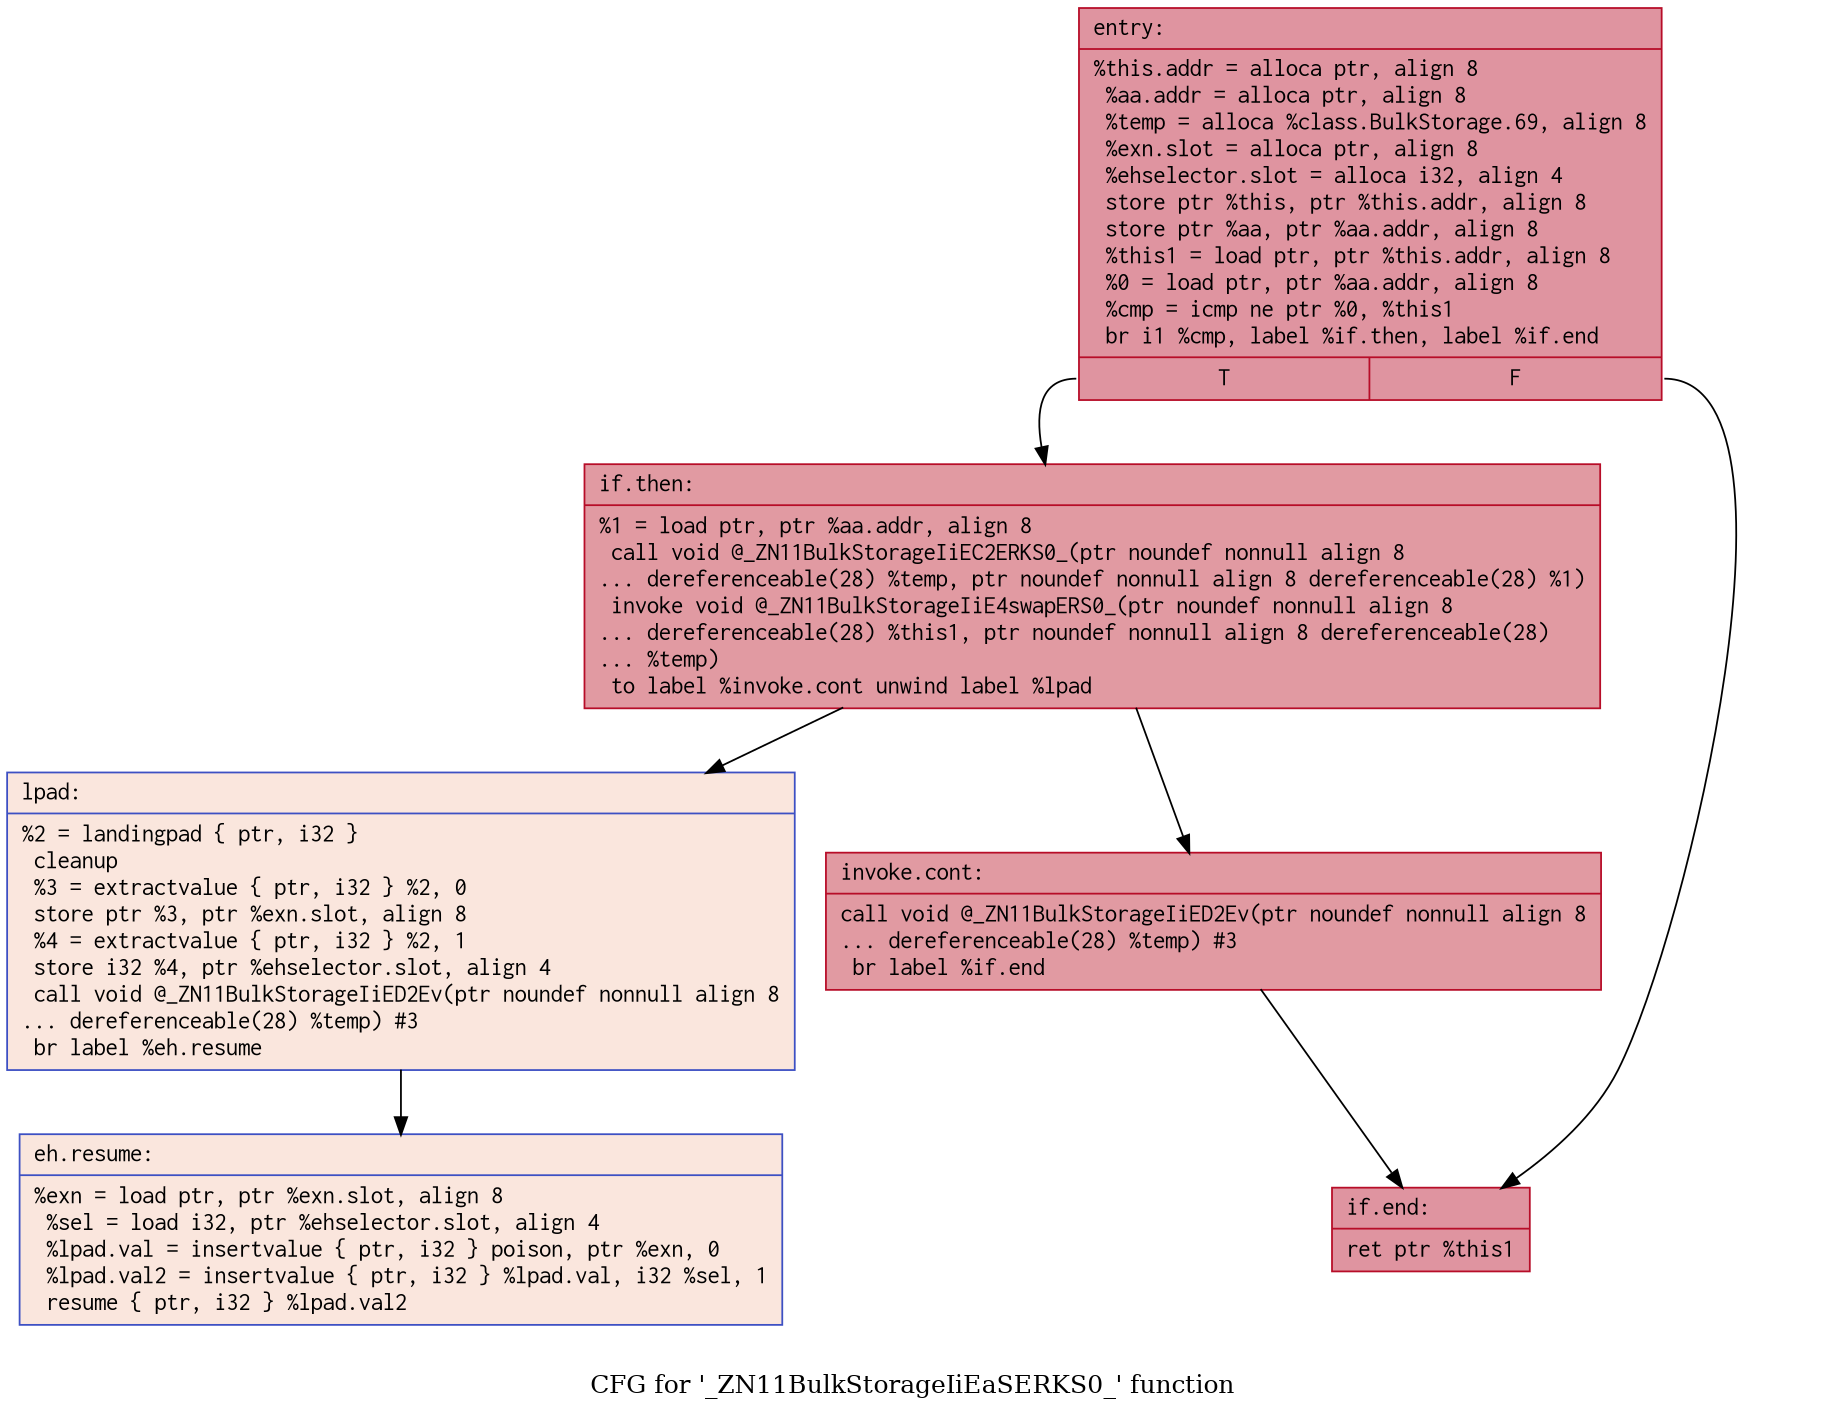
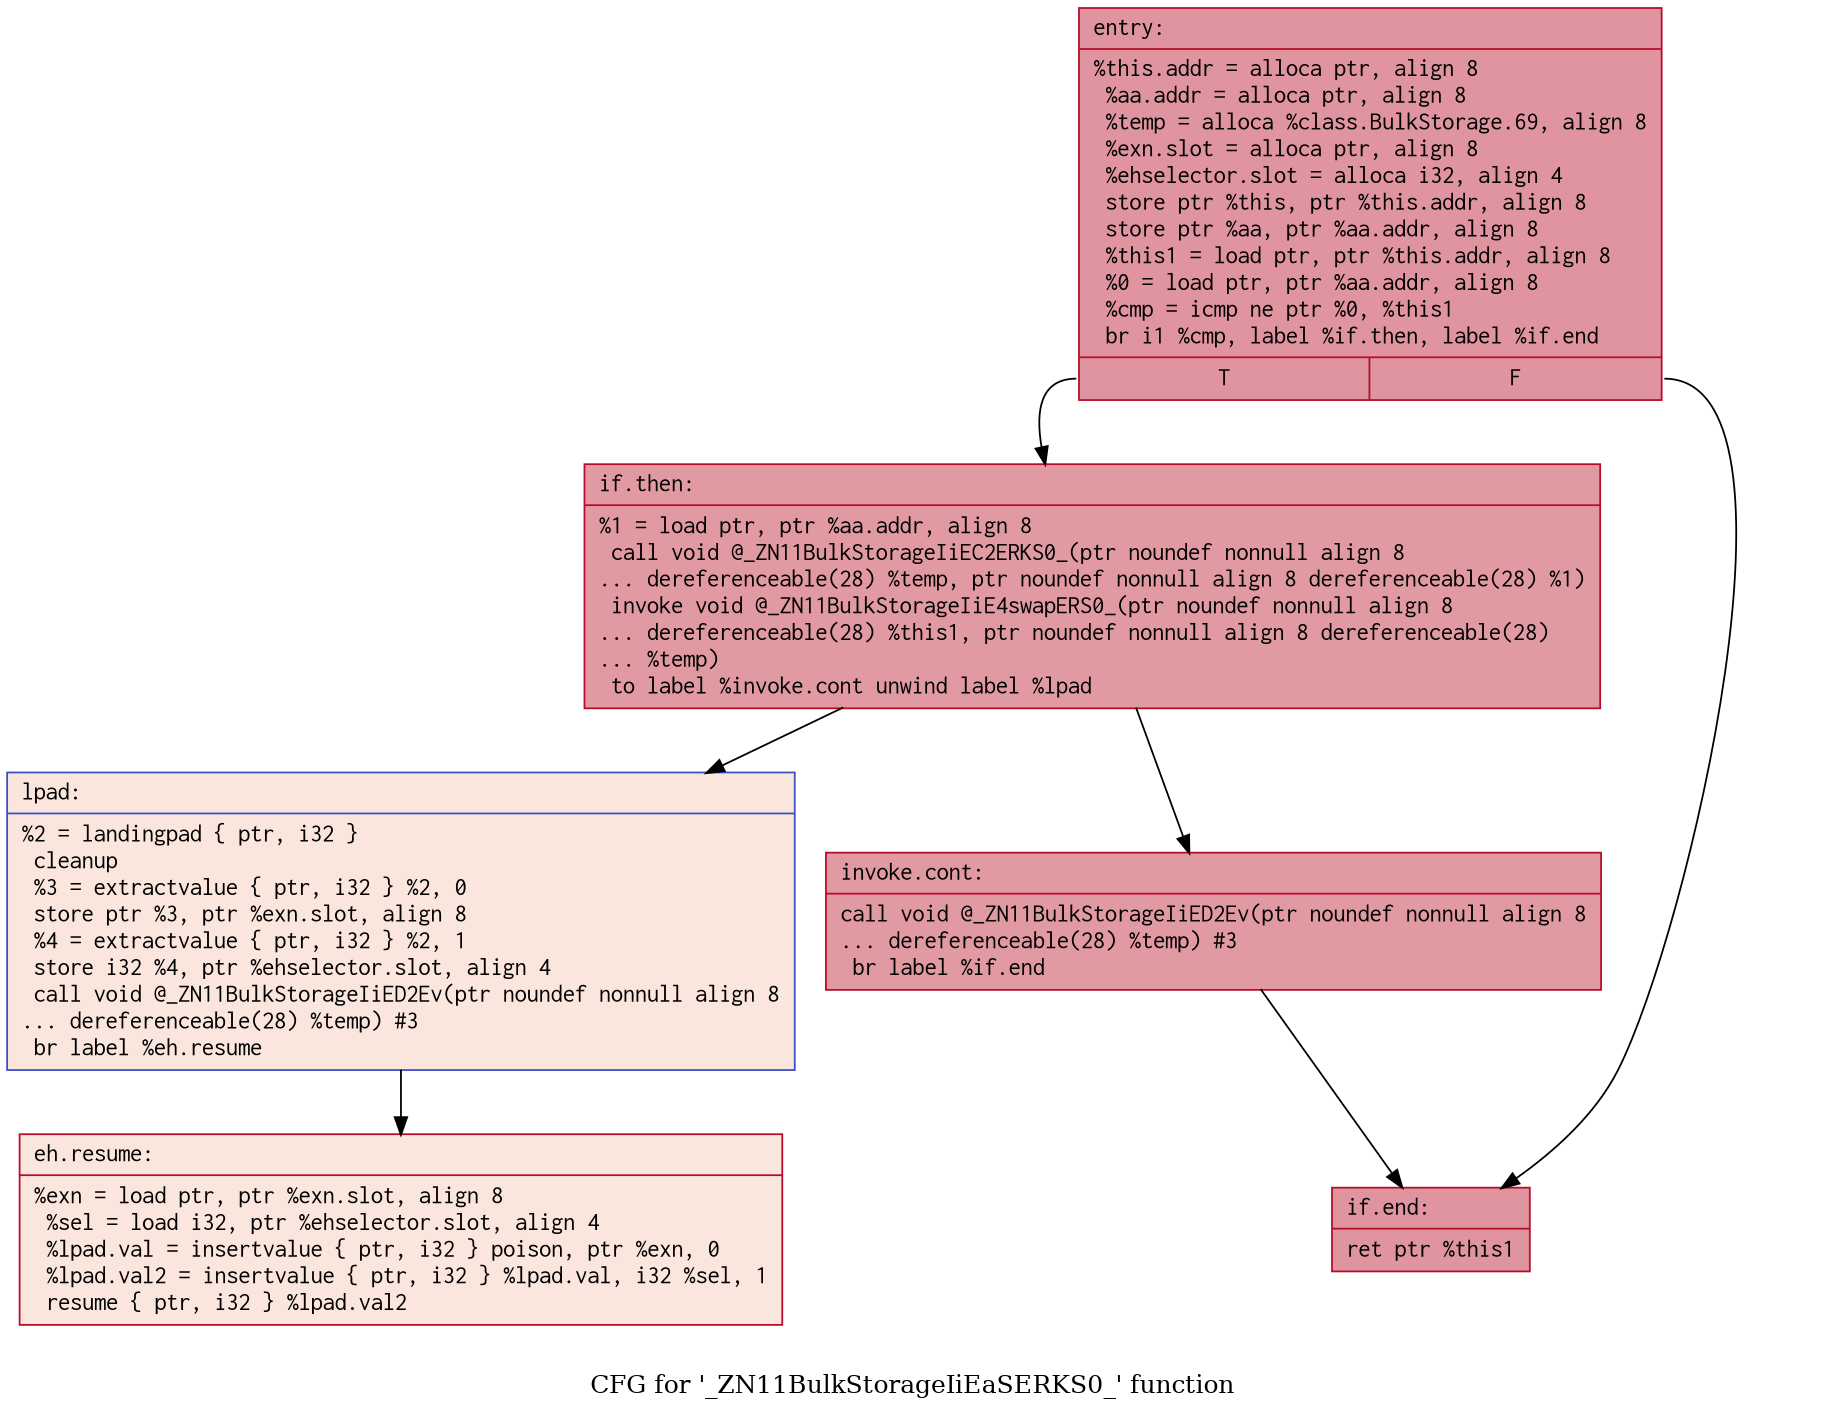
(401, 1230) -> (401, 1230)
